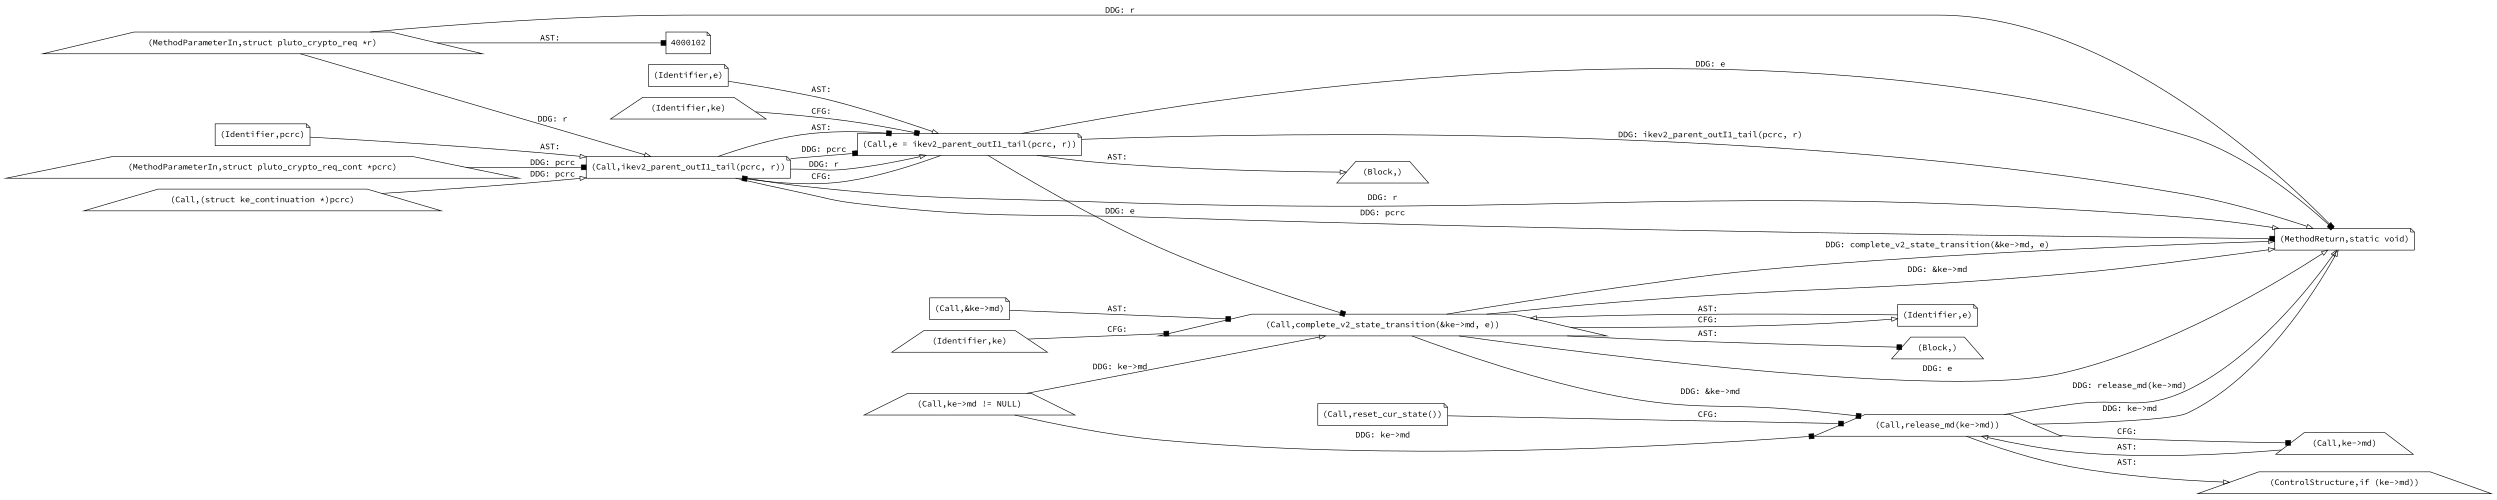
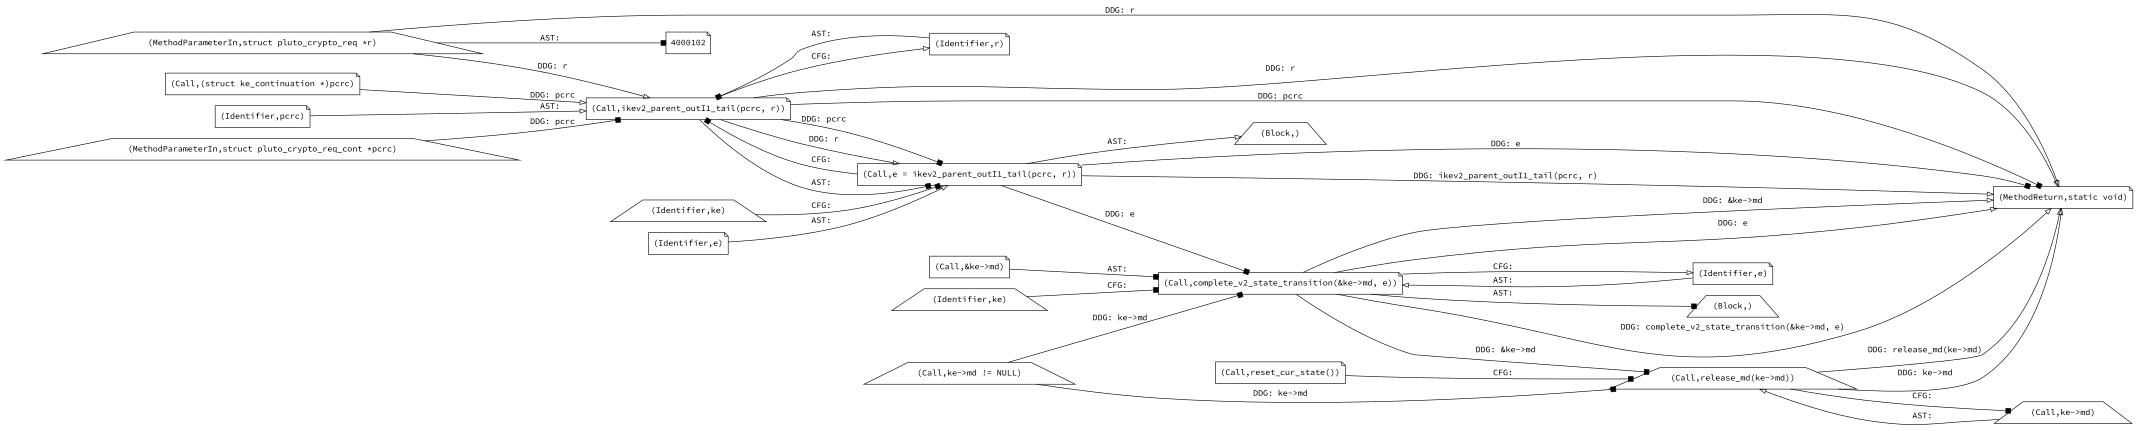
none -> (970, 44)
(263, 200) -> (263, 84)
(1383, 325) -> (1280, 283)
(1173, 365) -> (1122, 329)
(2345, 483) -> none
